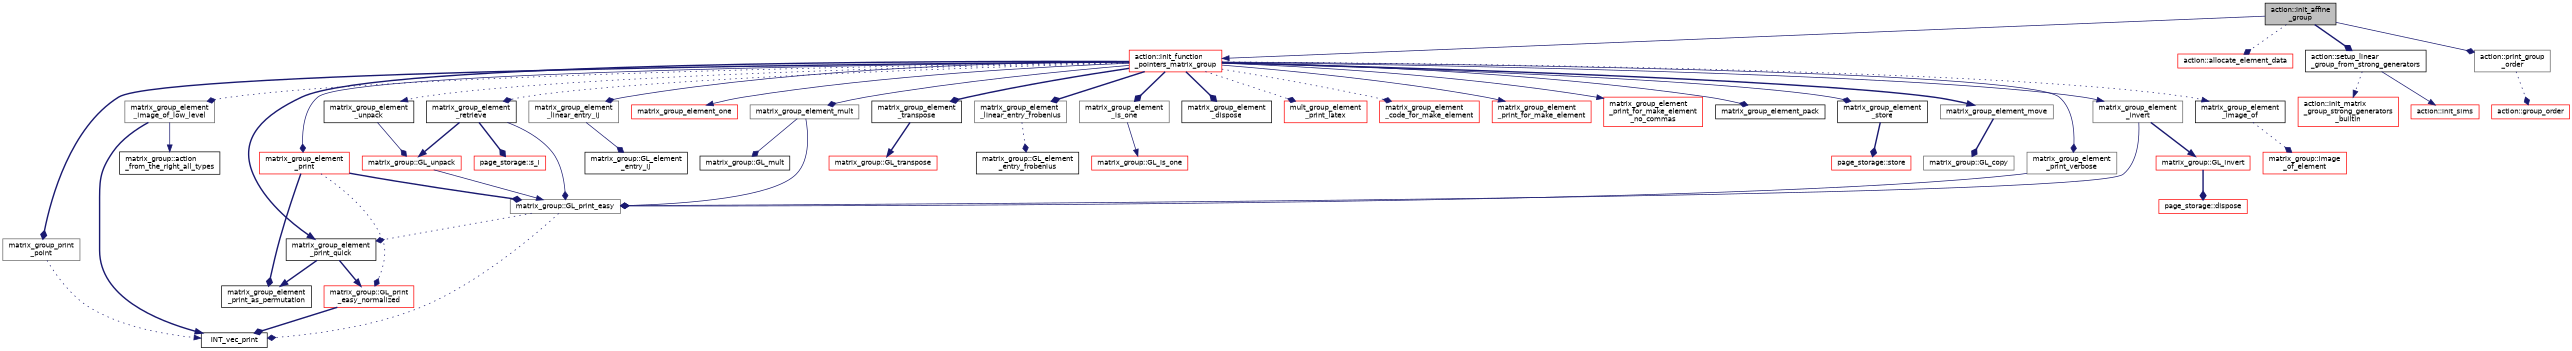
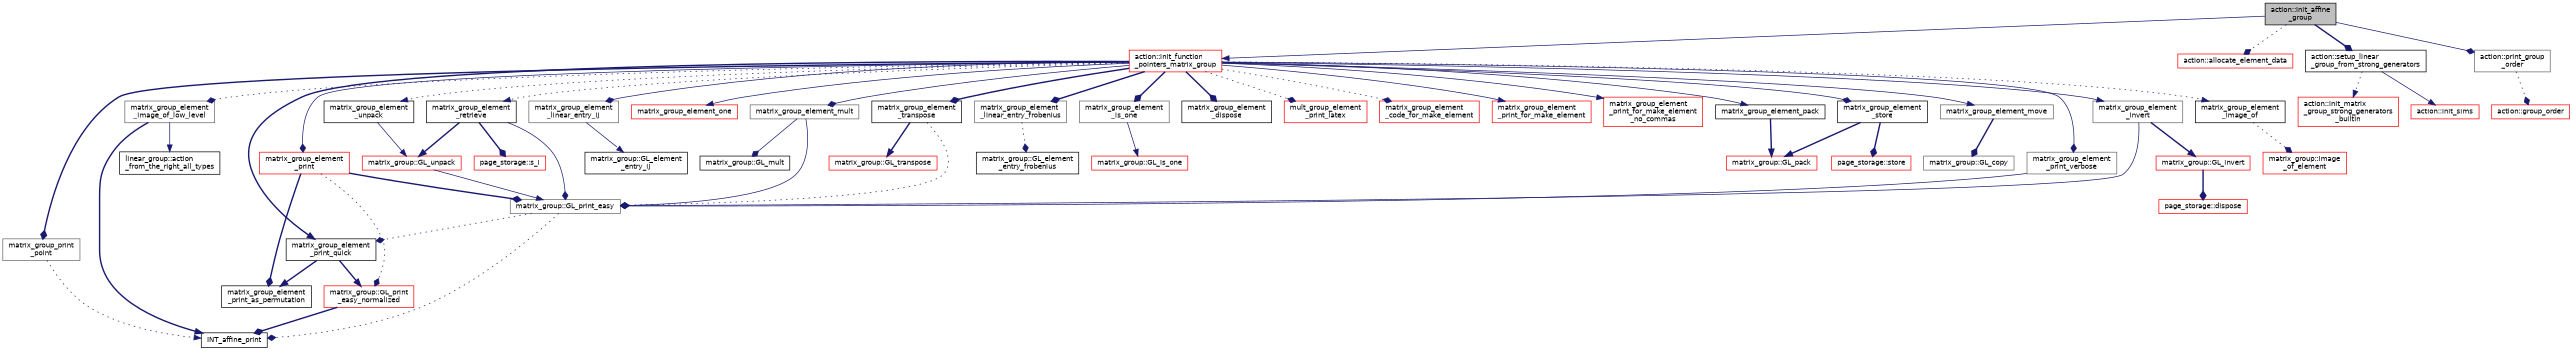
(711, 80) -> (711, 80)
(1560, 80) -> (1560, 80)
(1726, 81) -> (1726, 81)
(602, 135) -> (602, 135)
(390, 137) -> (390, 137)
(170, 163) -> (170, 163)
none -> (1772, 163)
none -> (818, 197)
(234, 340) -> (234, 340)
